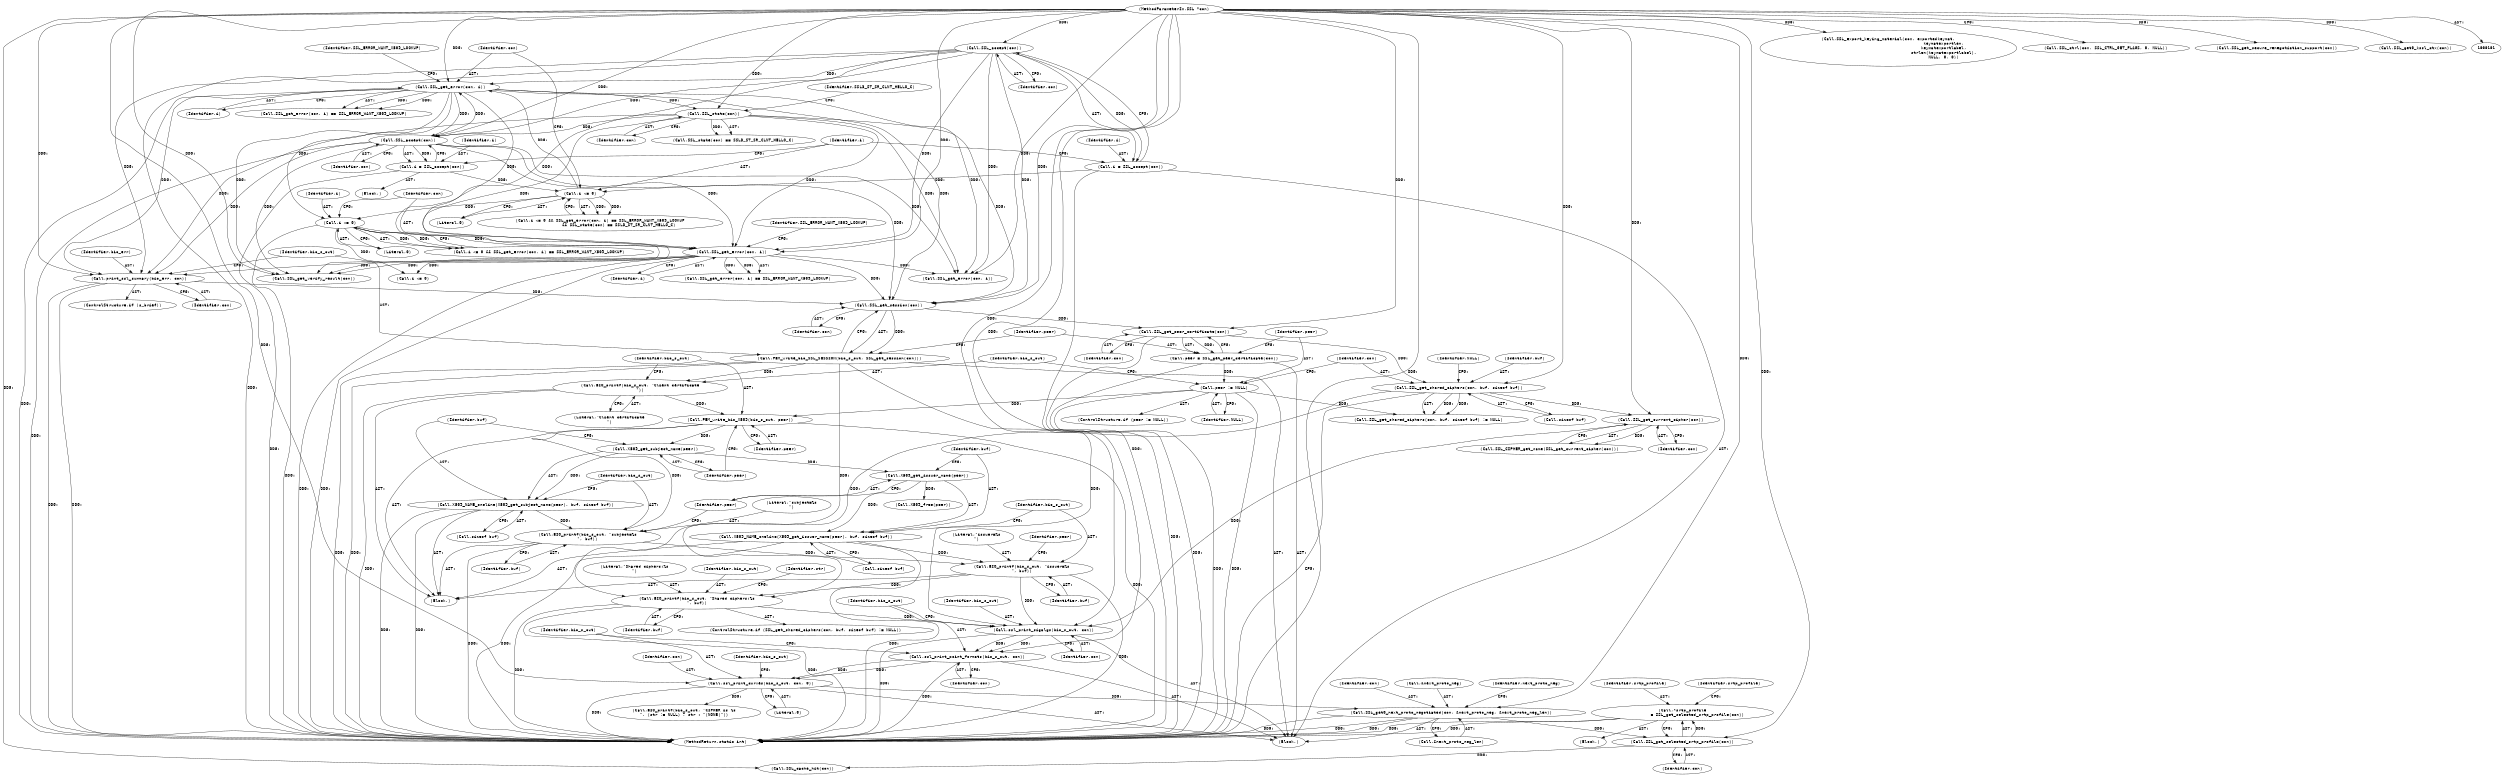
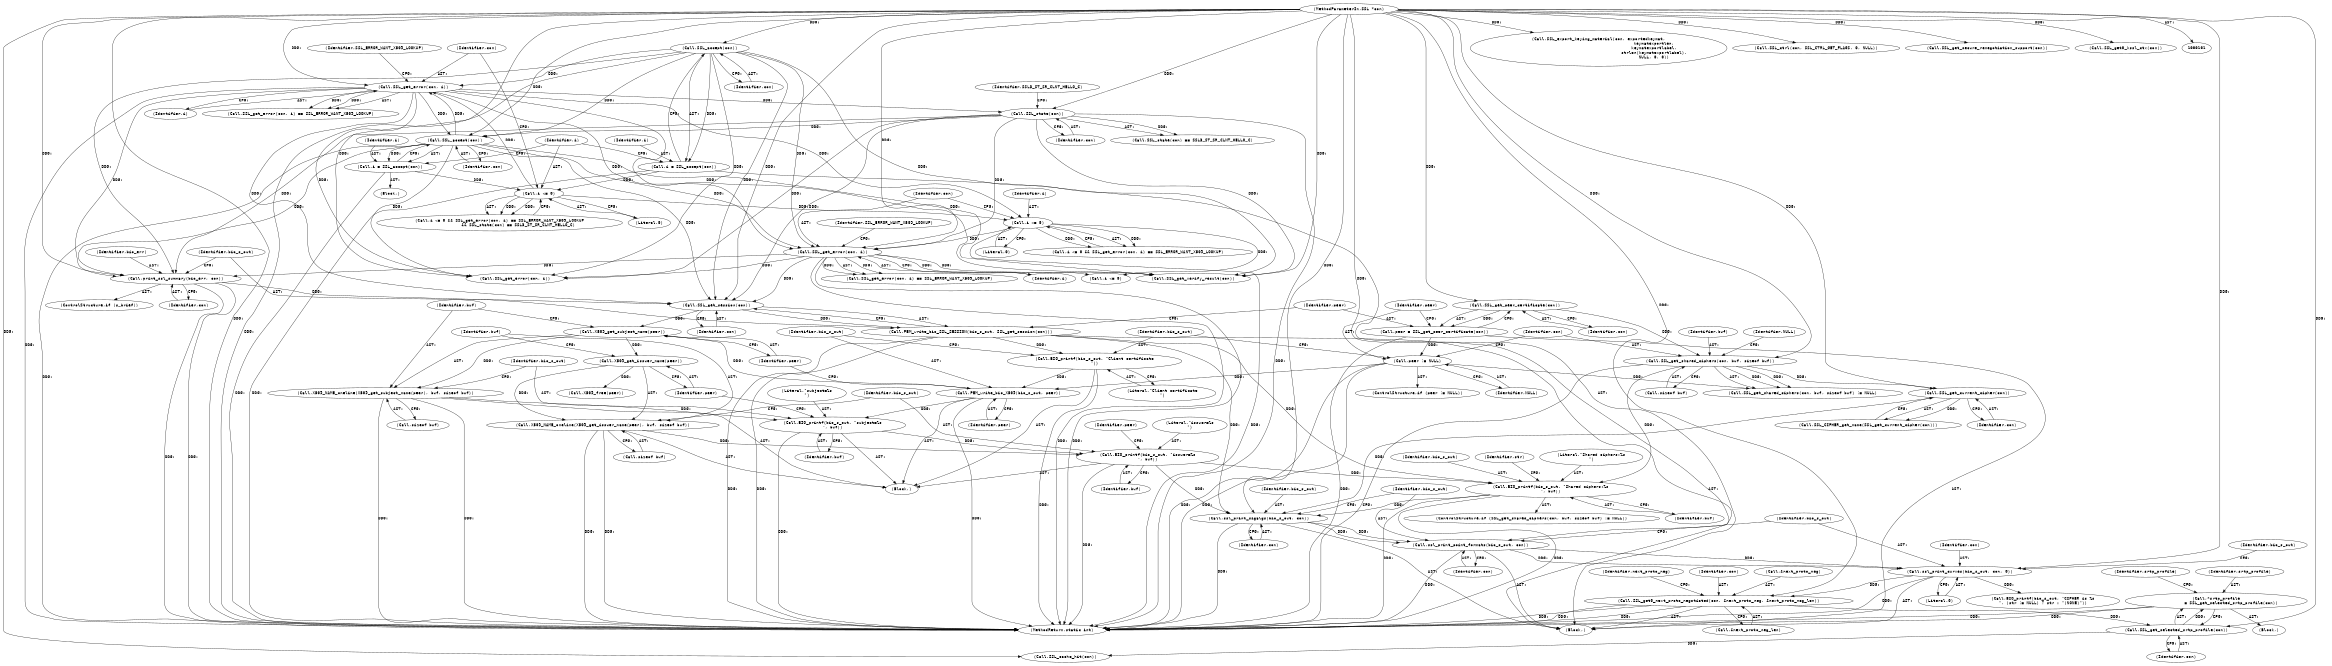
(1971, 22) -> (1685, 22)
(1032, 318) -> (667, 319)
(1178, 658) -> (1282, 316)
